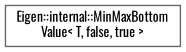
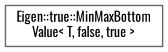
(93, 26) -> (84, 26)
